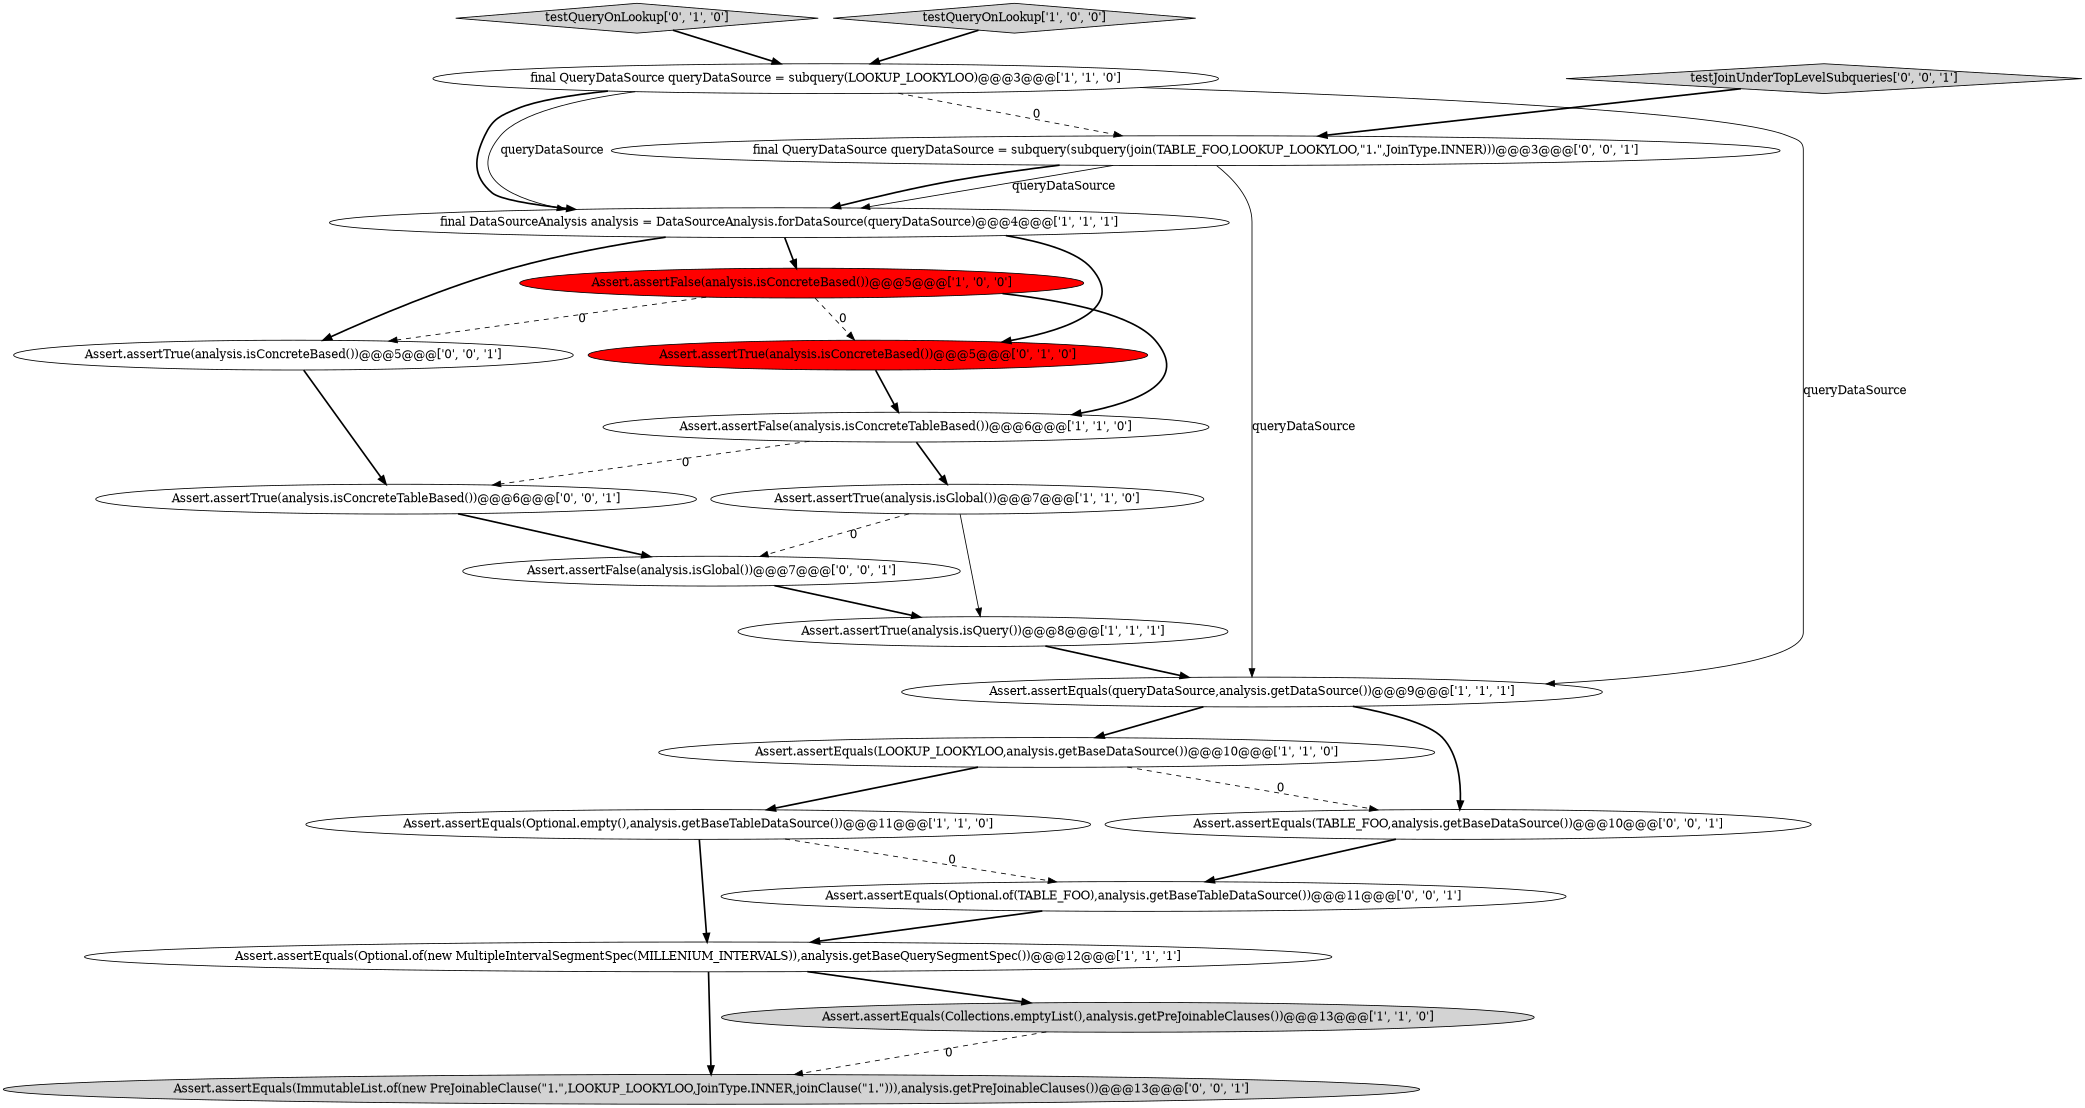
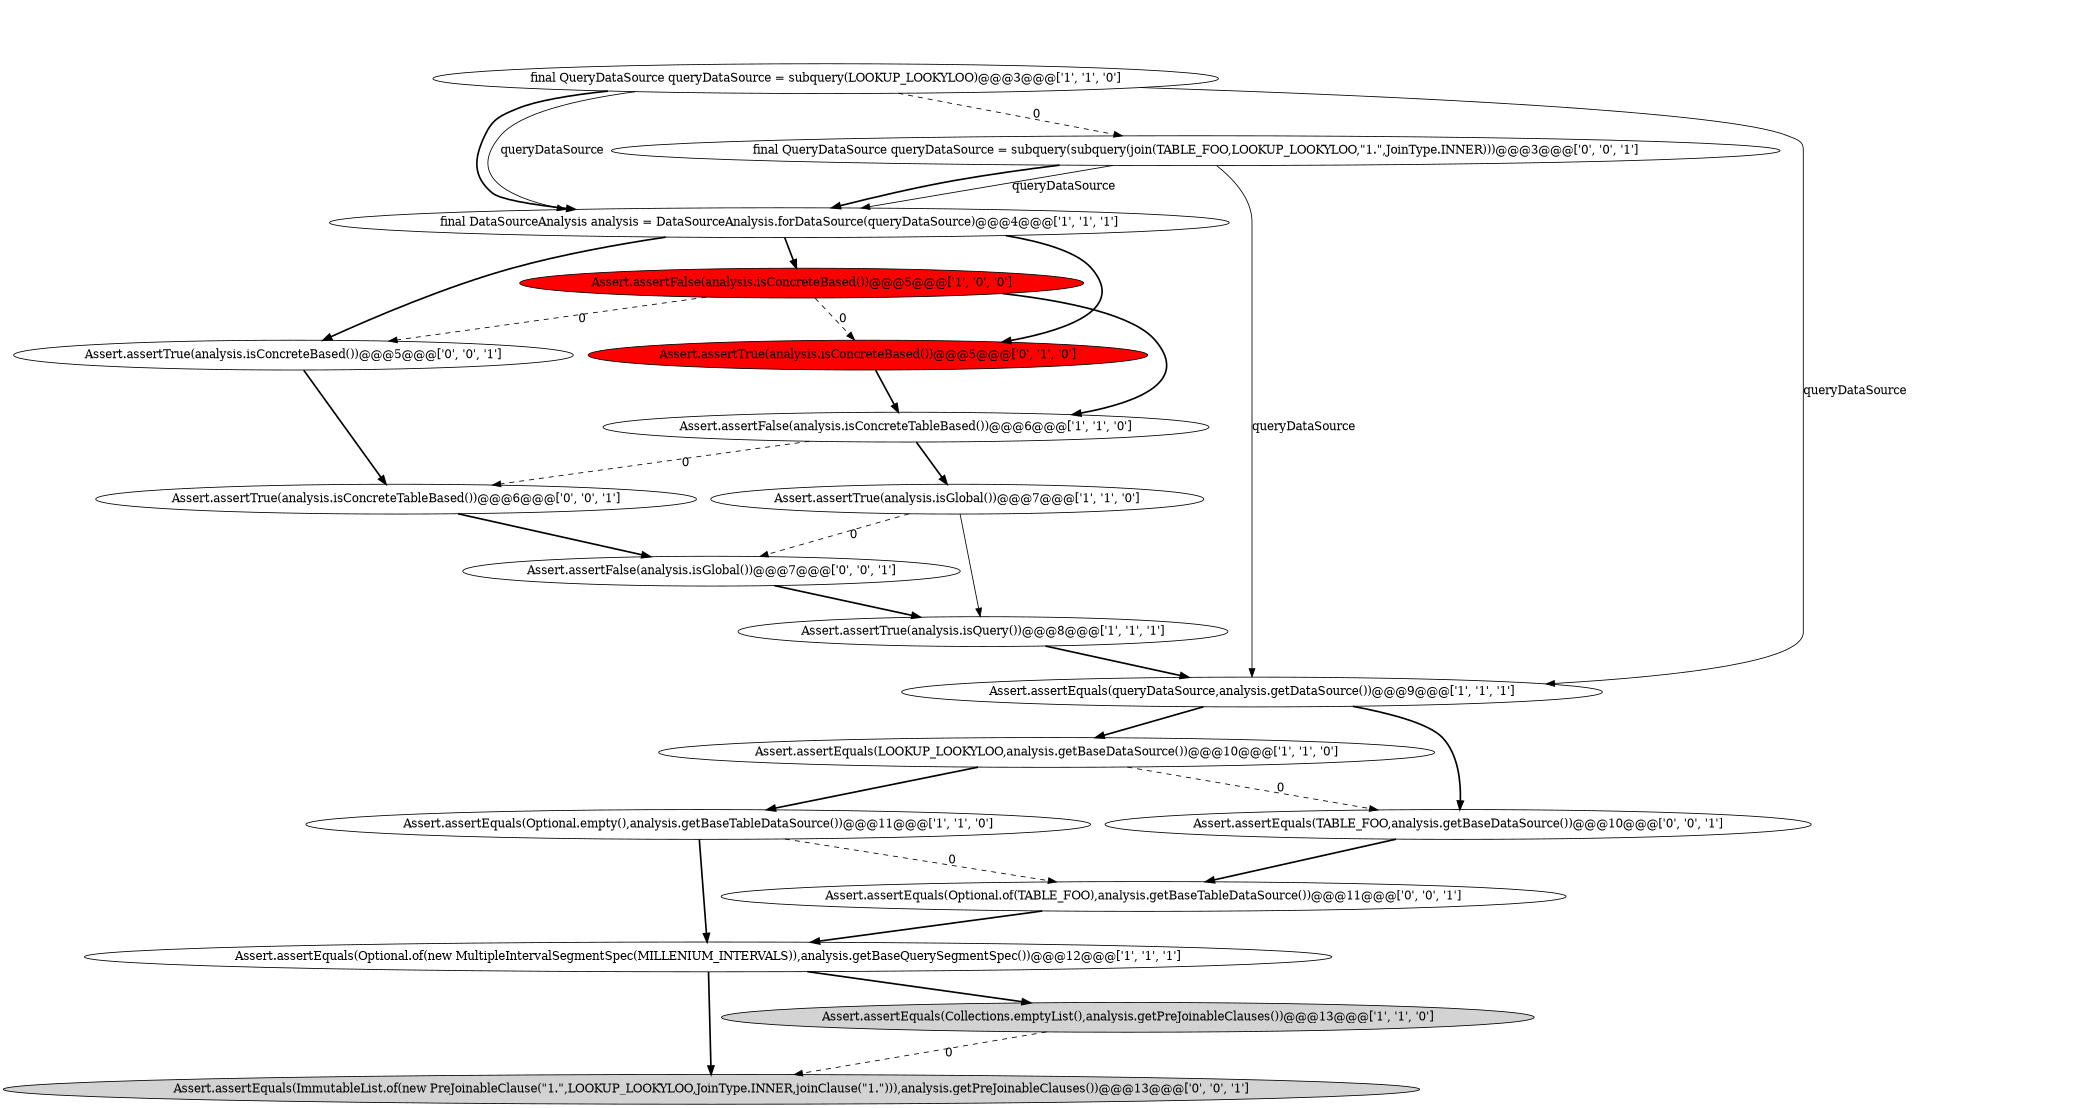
(637, 18) -> none
(1014, 18) -> none
(1824, 79) -> none
